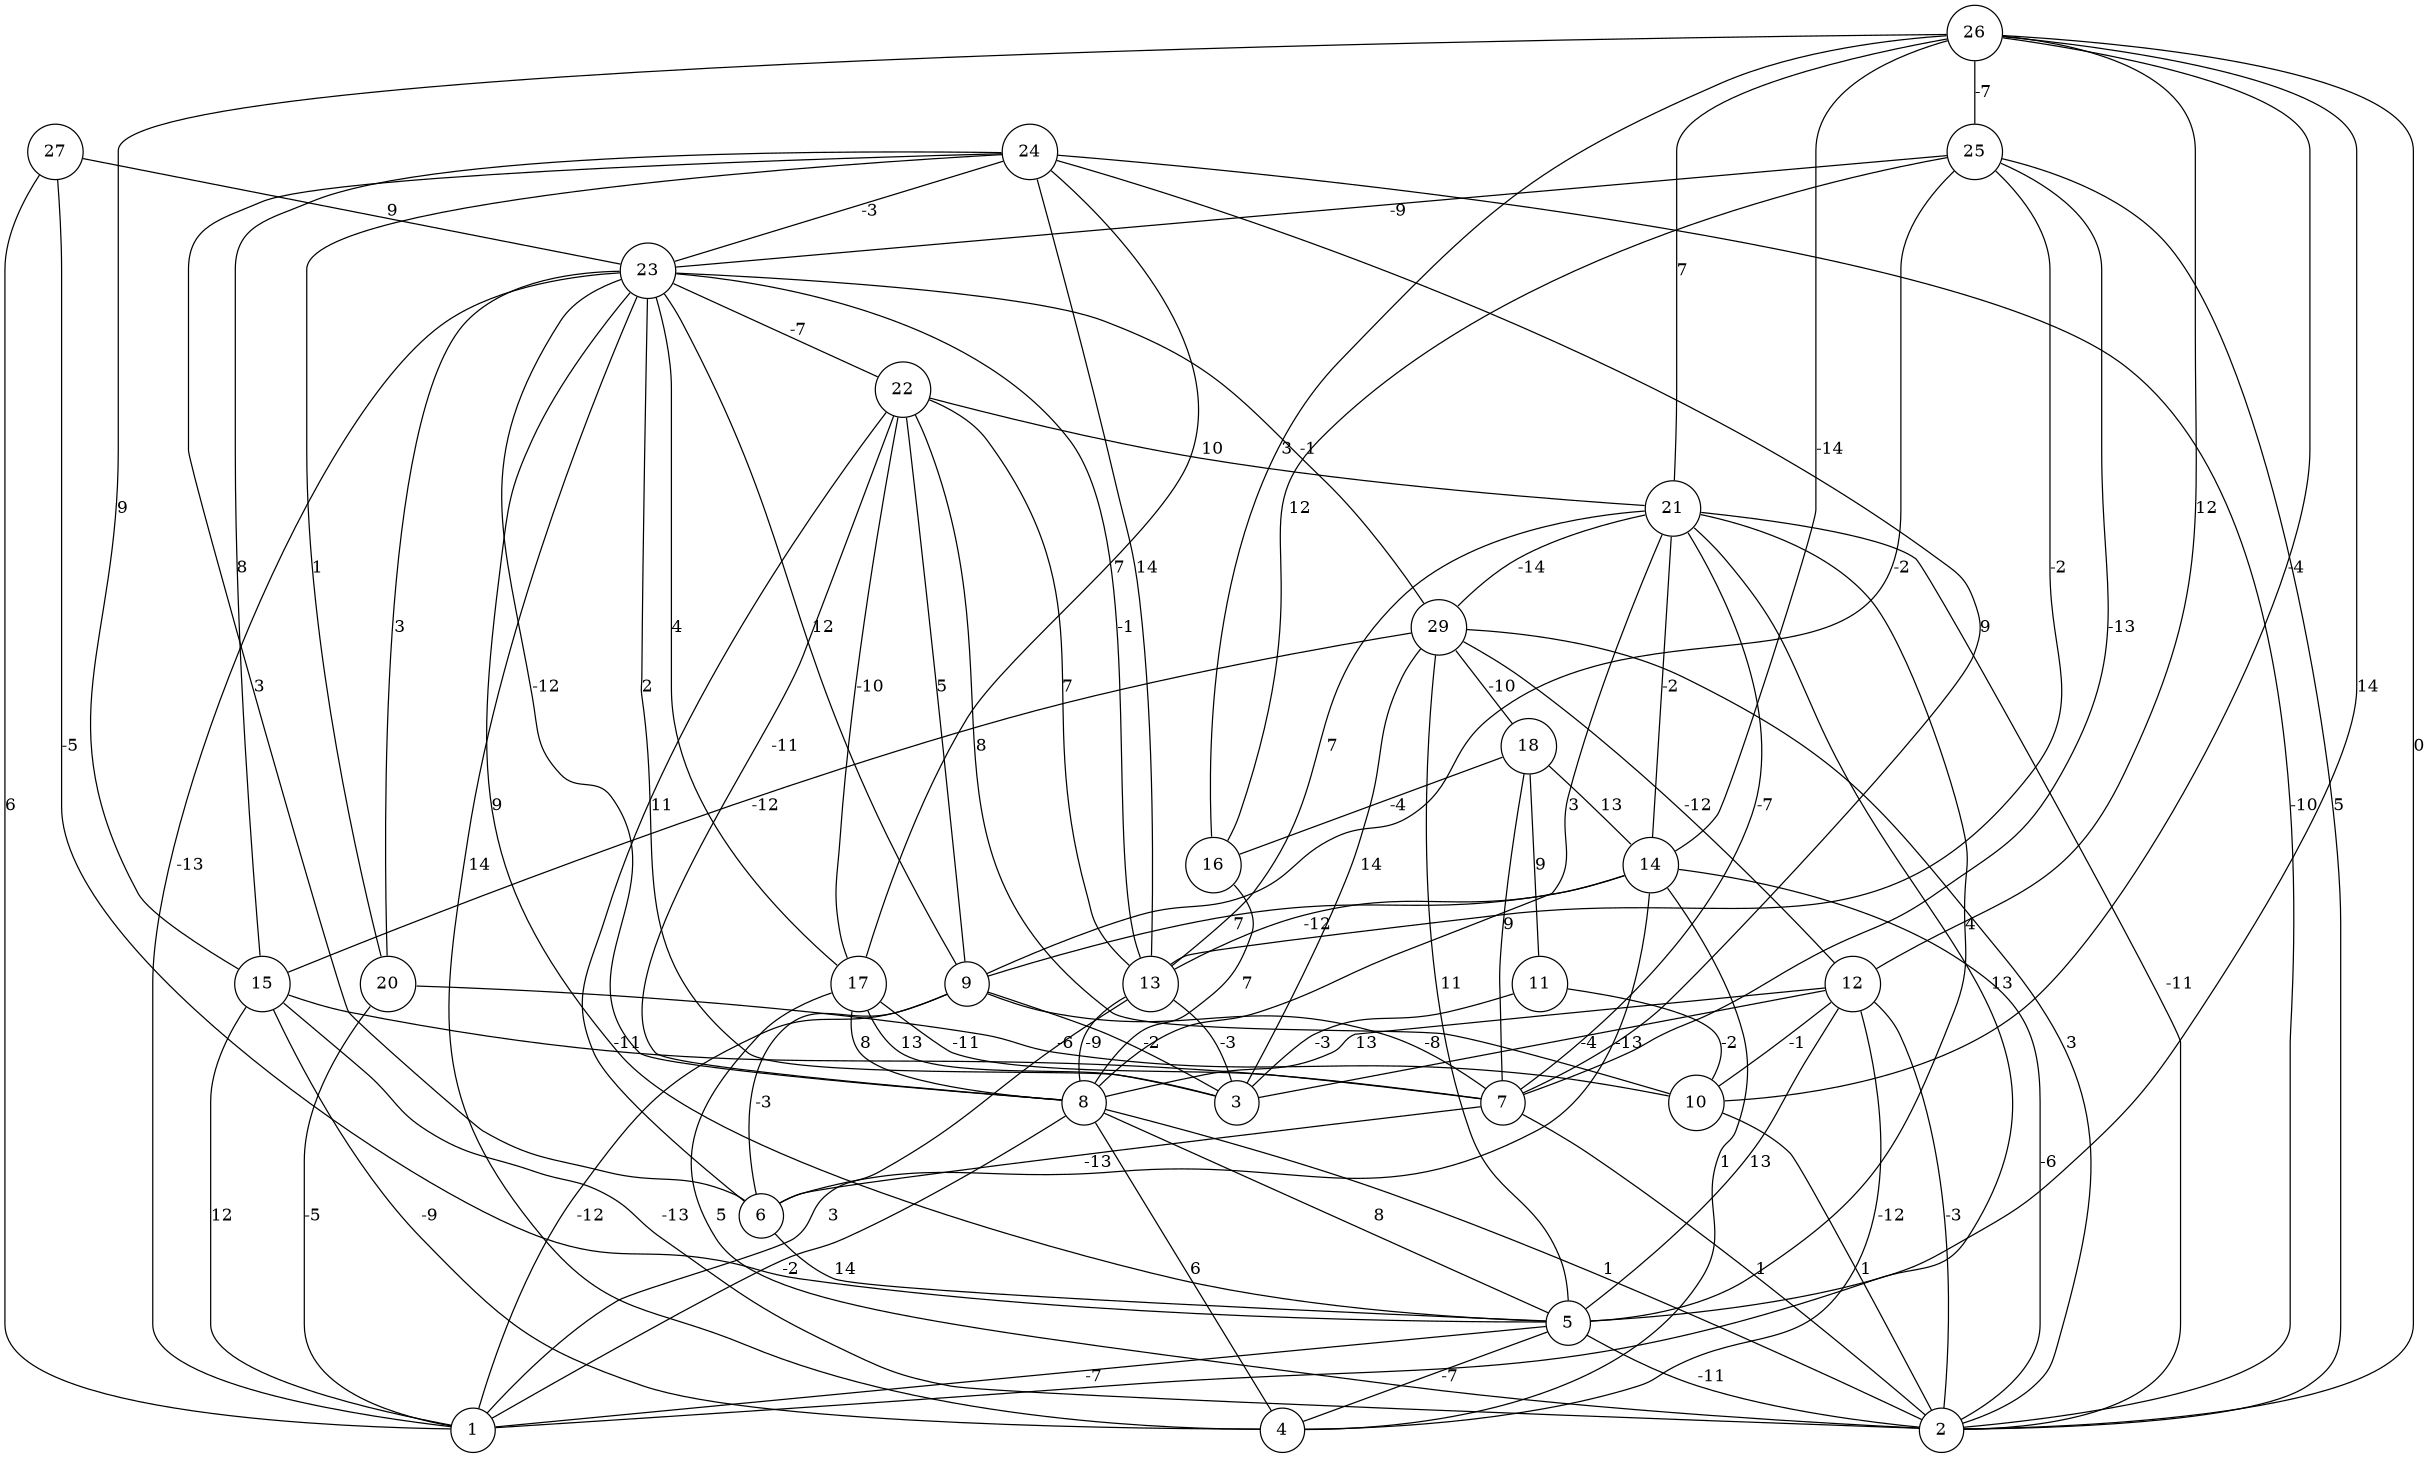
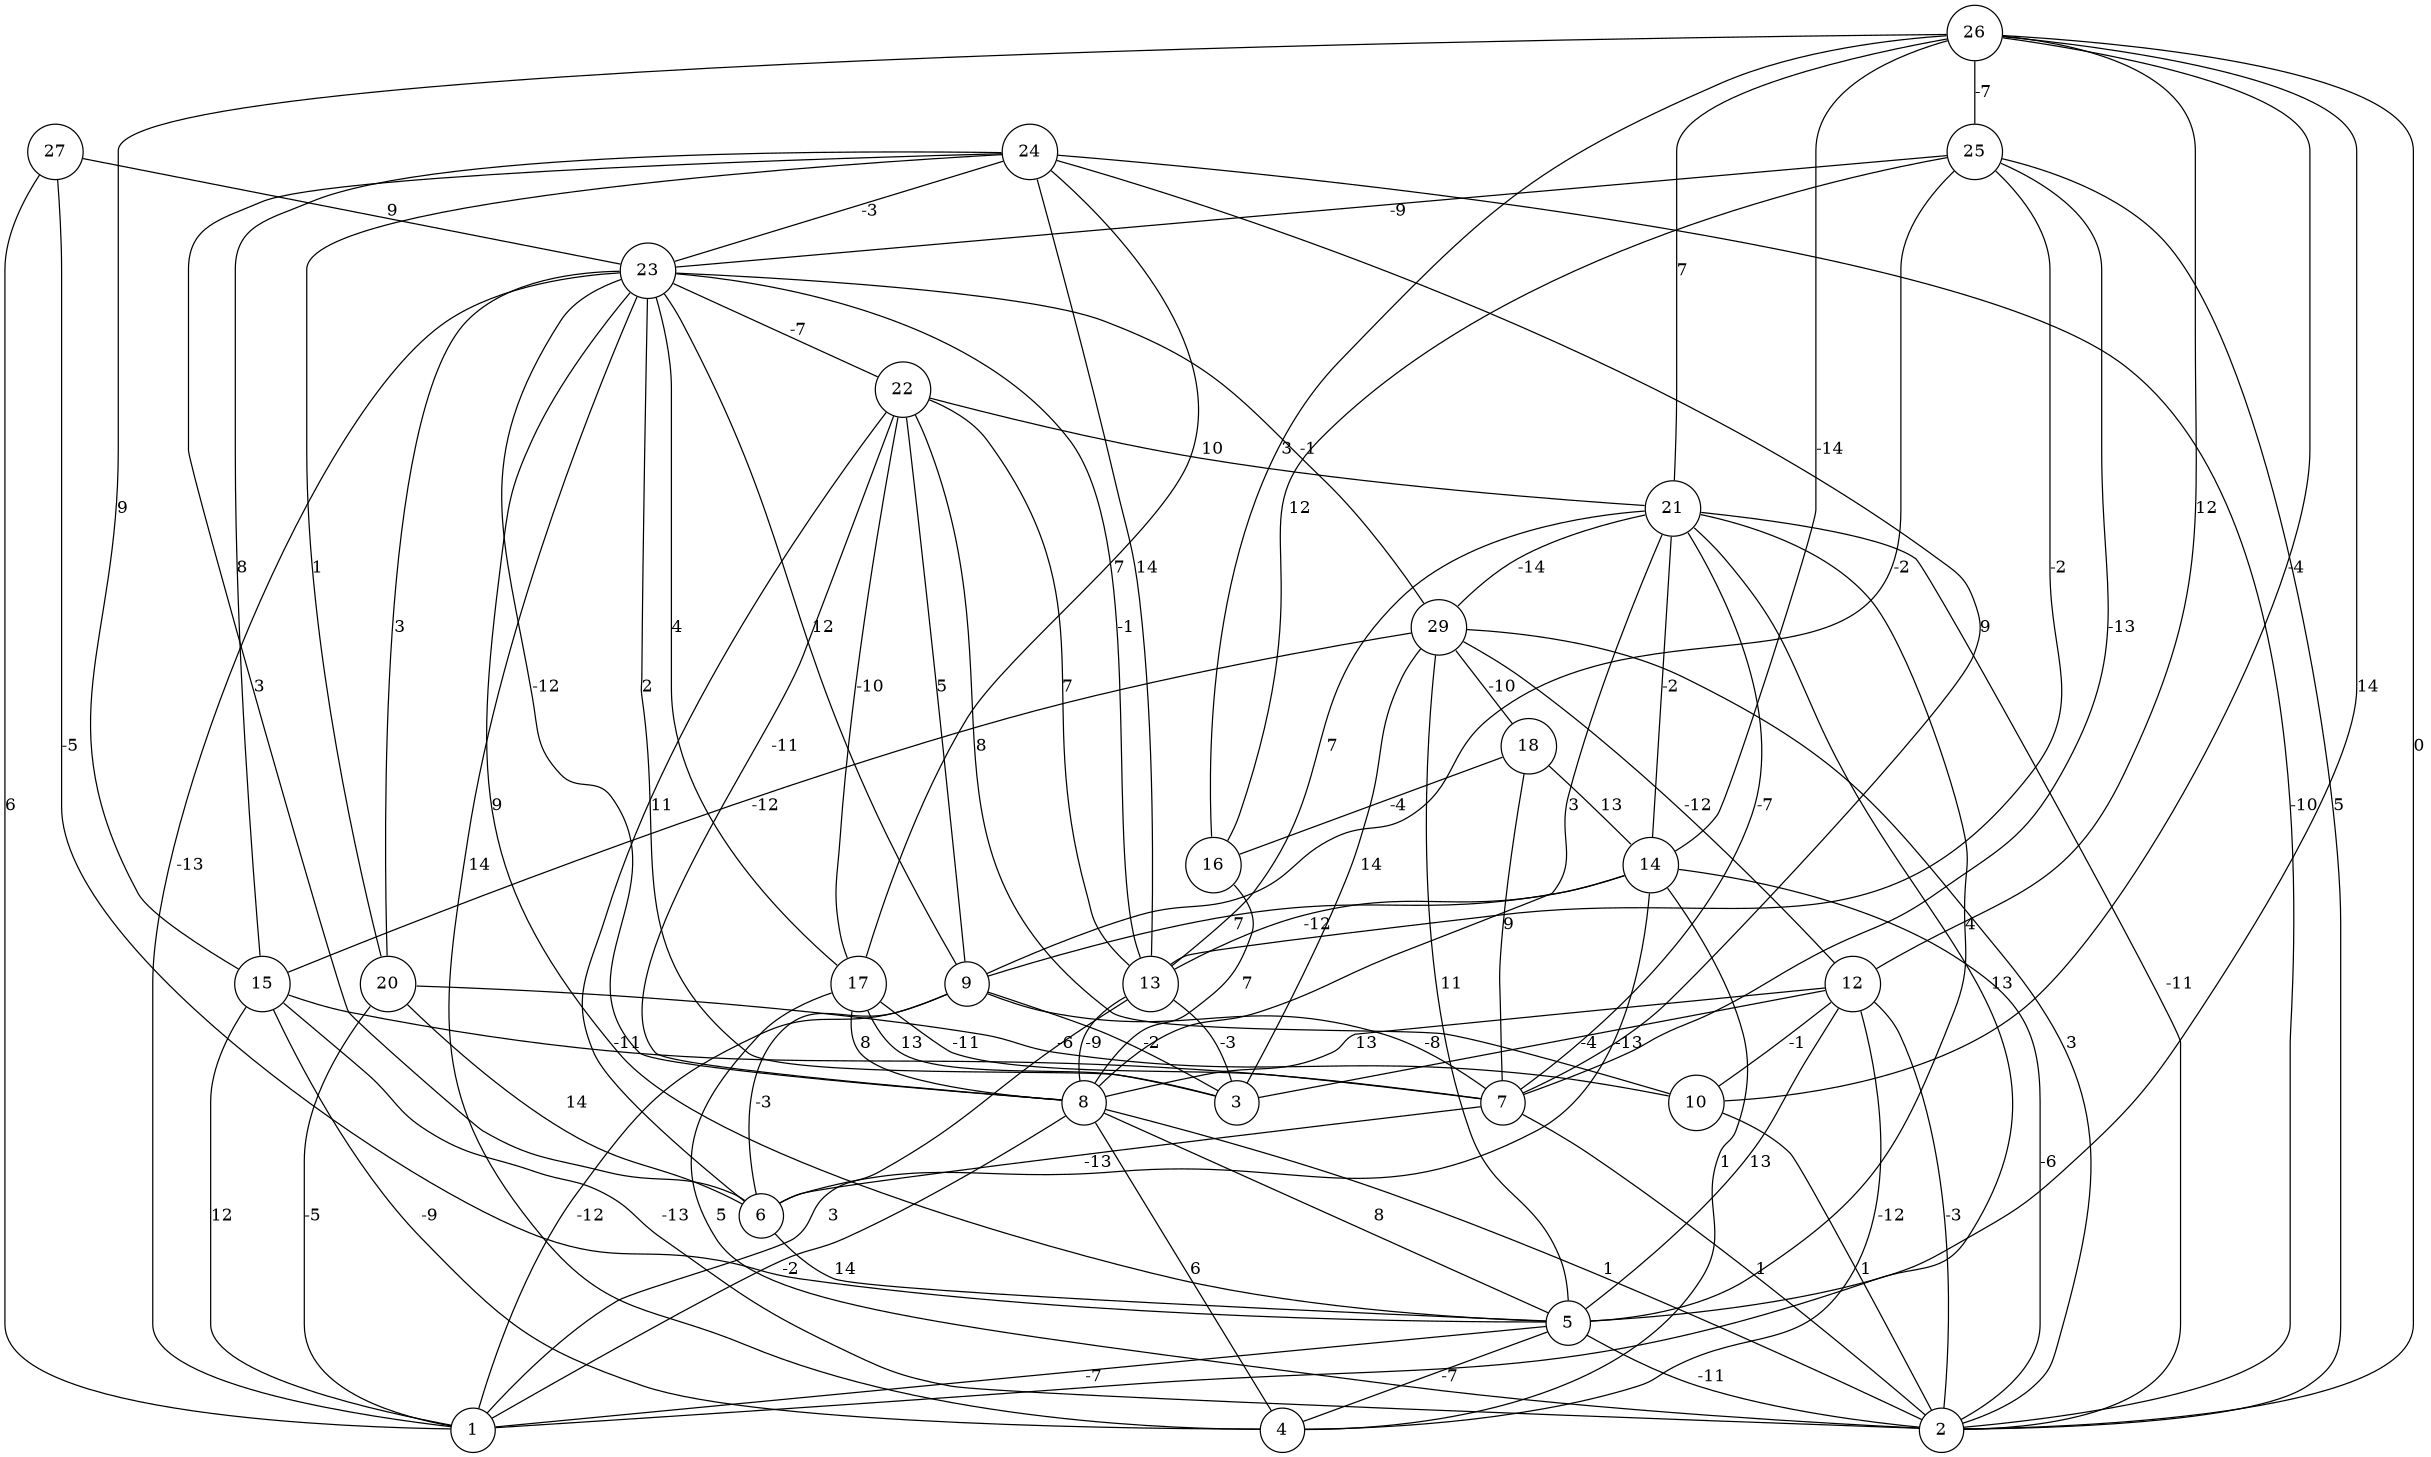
(1540, 984) -> none
none -> (561, 1128)
